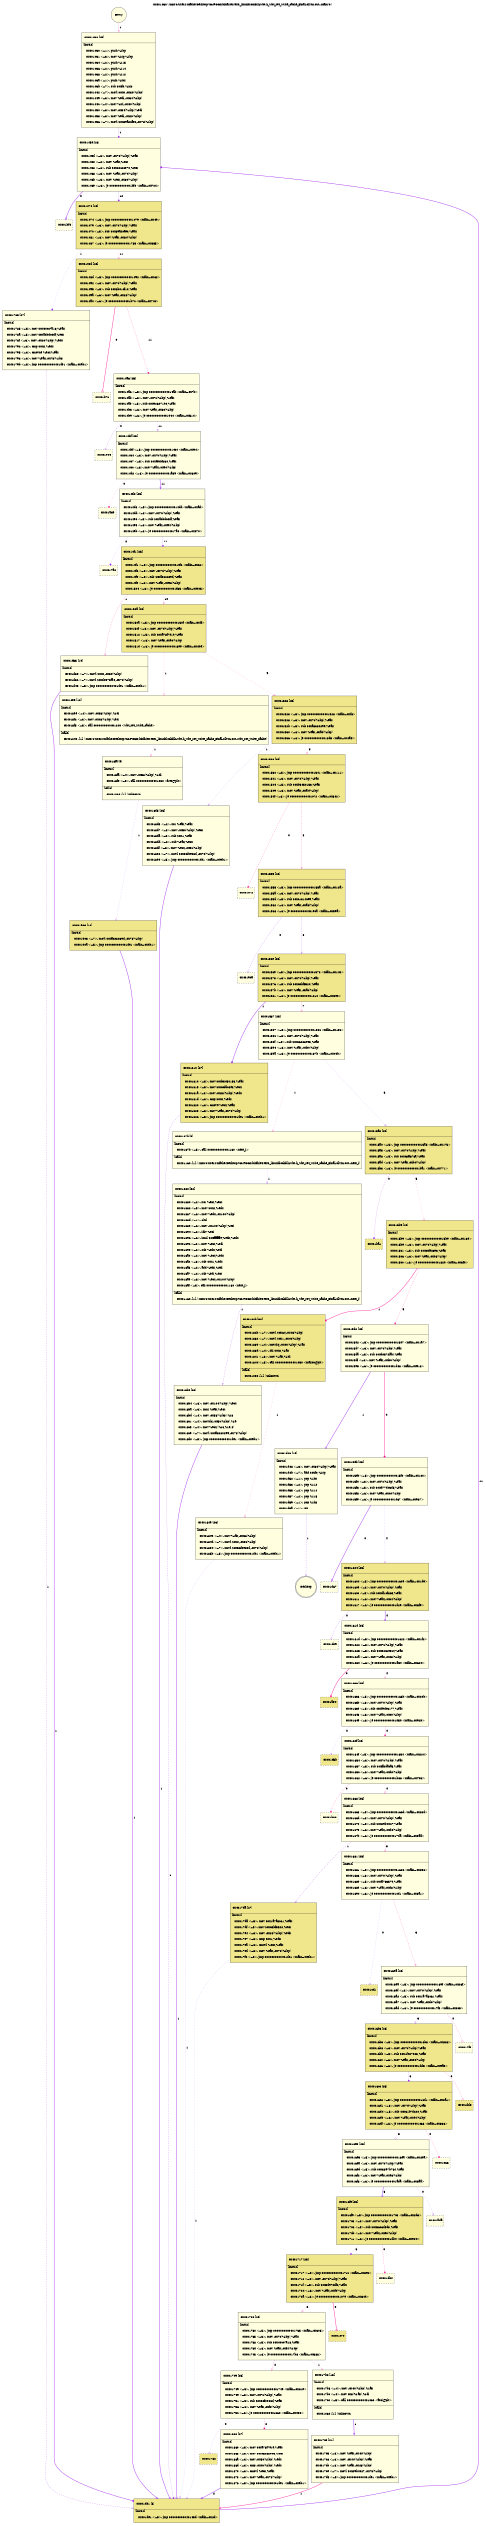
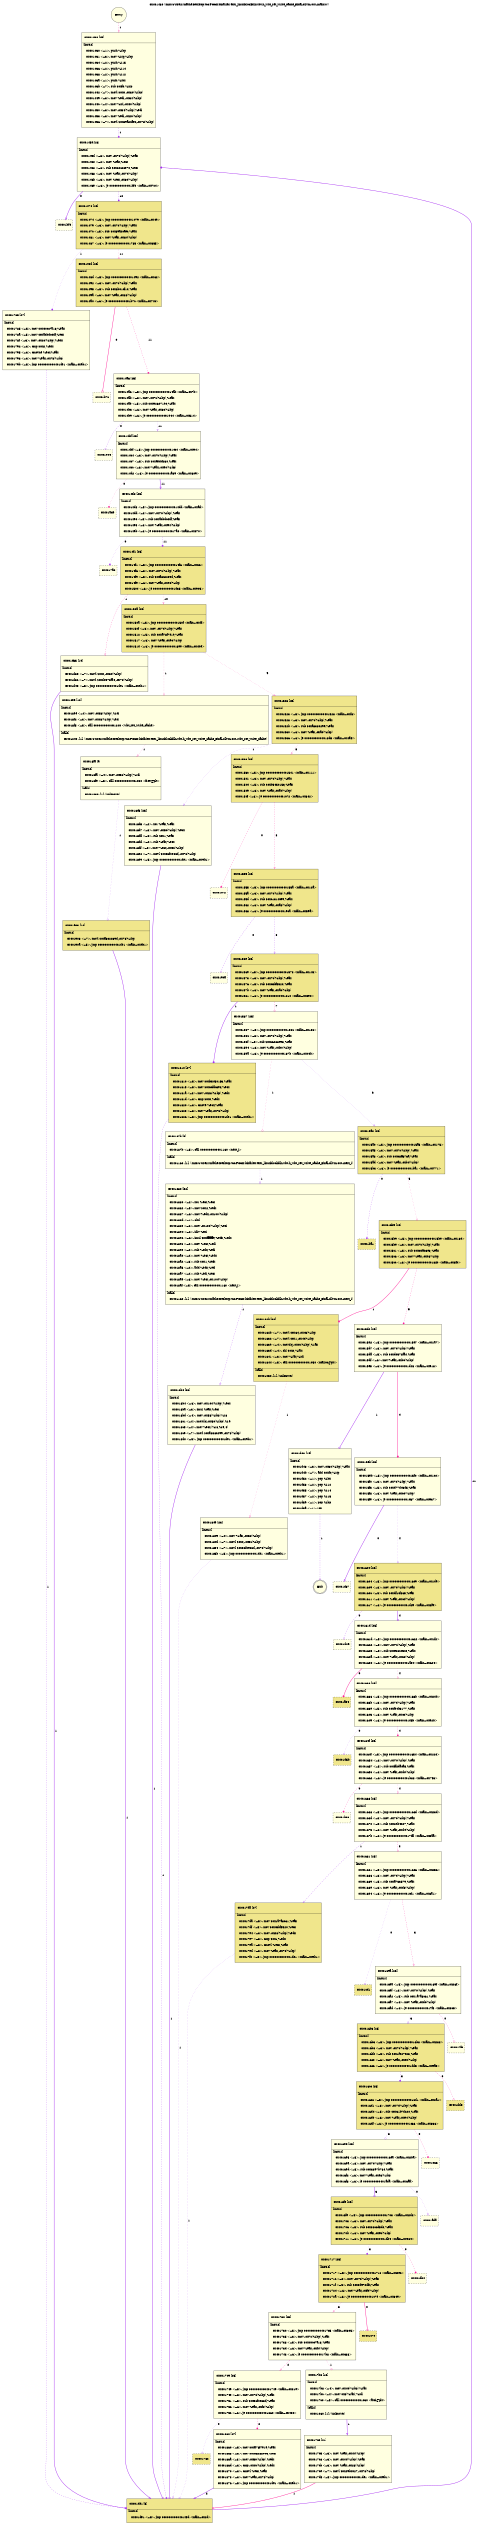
(306, 1587) -> (320, 1587)
